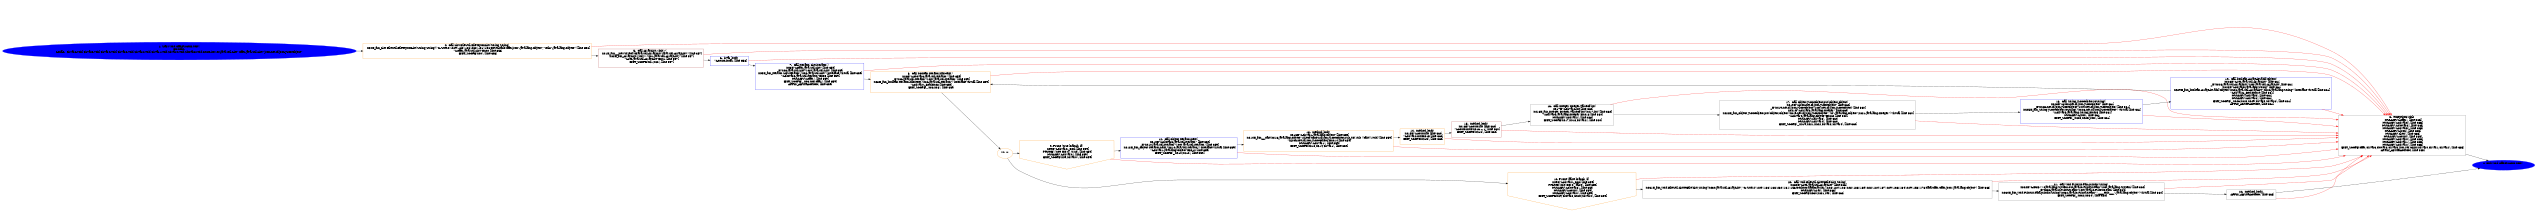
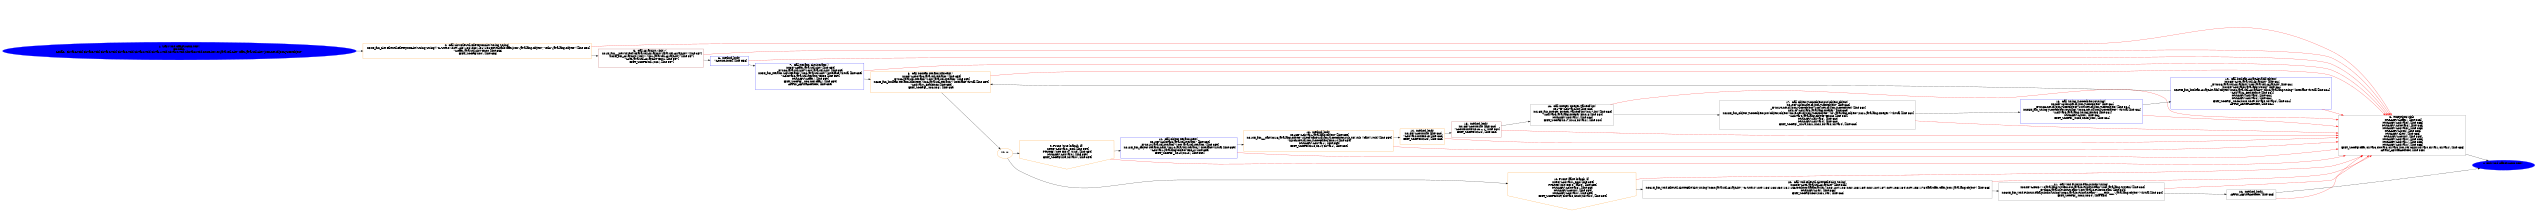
(729, 61) -> (729, 61)
